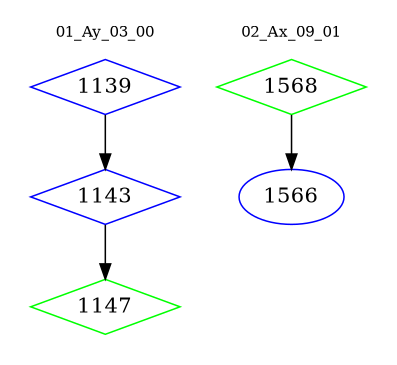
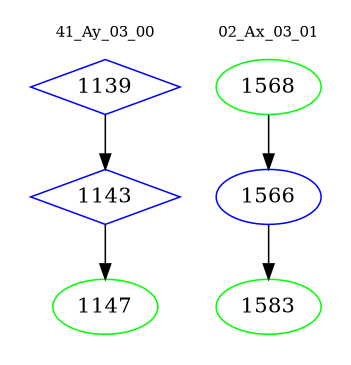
(105, 33) -> (105, 33)
(292, 33) -> (269, 33)
(292, 87) -> (269, 87)
(105, 307) -> (105, 307)
none -> (269, 307)
